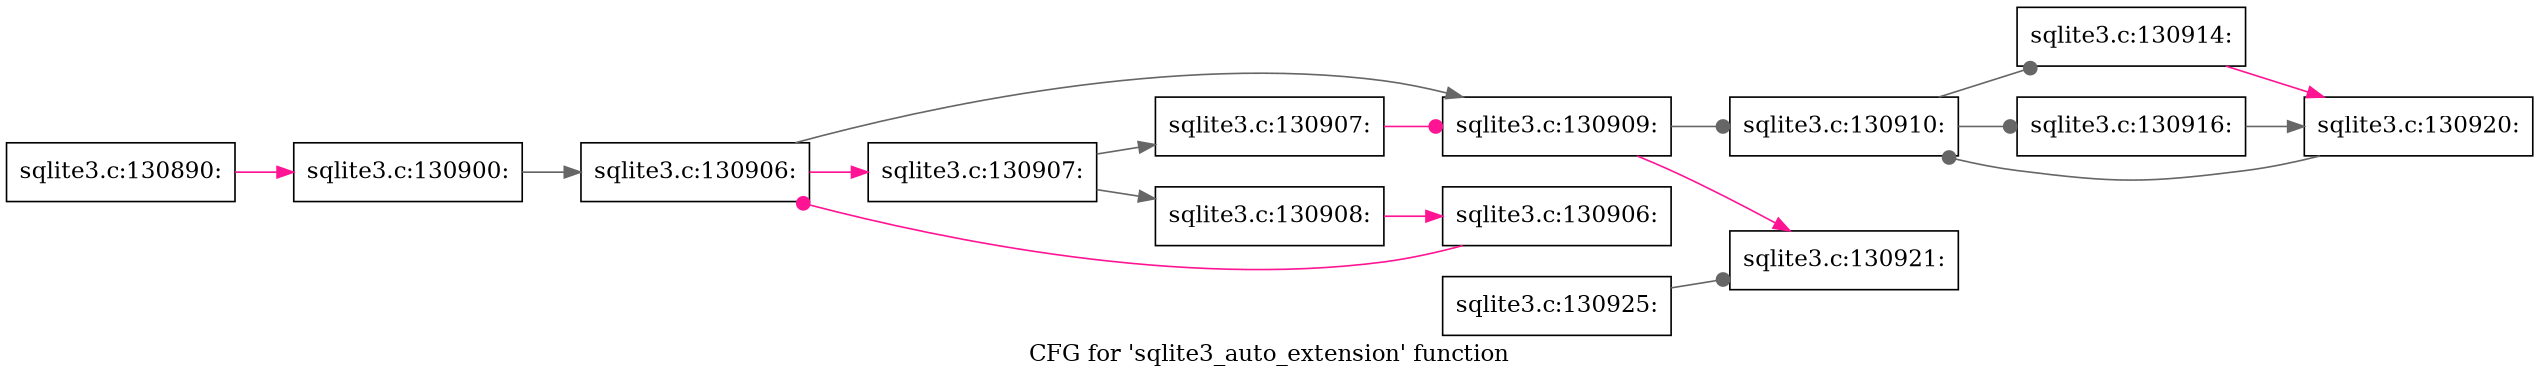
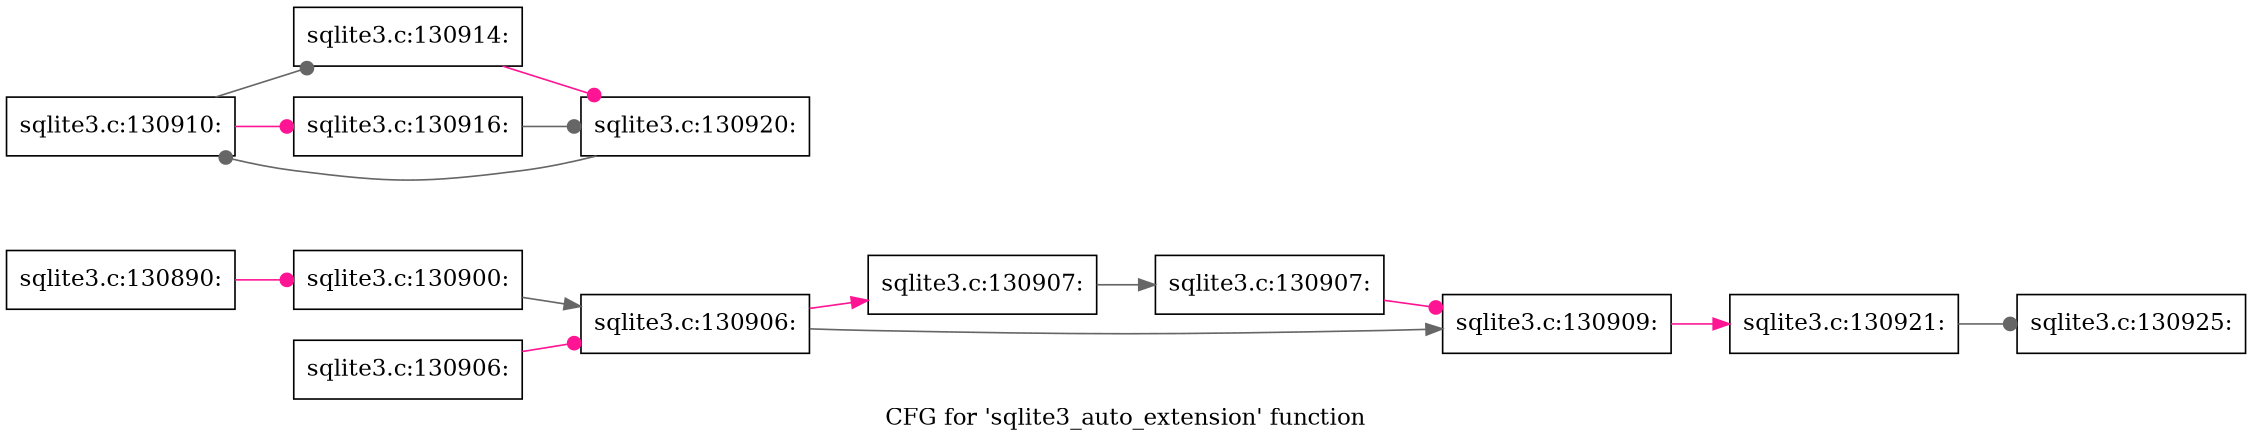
(2267, 79) -> (545, 80)
(1694, 126) -> none
(1981, 126) -> (258, 126)
(2267, 126) -> (545, 126)
(256, 172) -> (258, 280)
(1270, 216) -> none
(1694, 284) -> (1981, 324)
